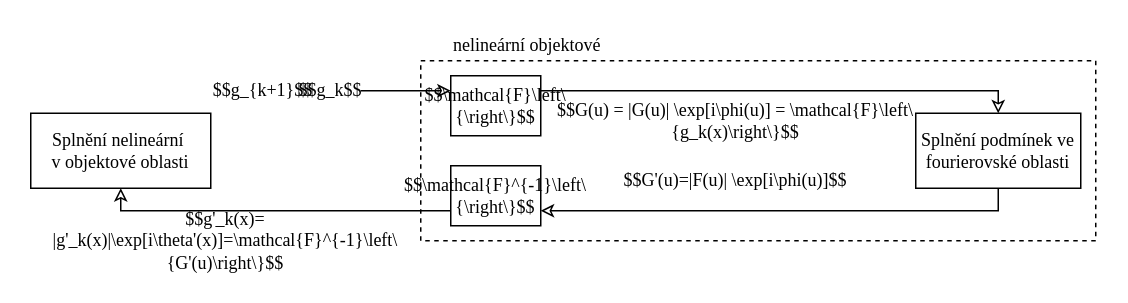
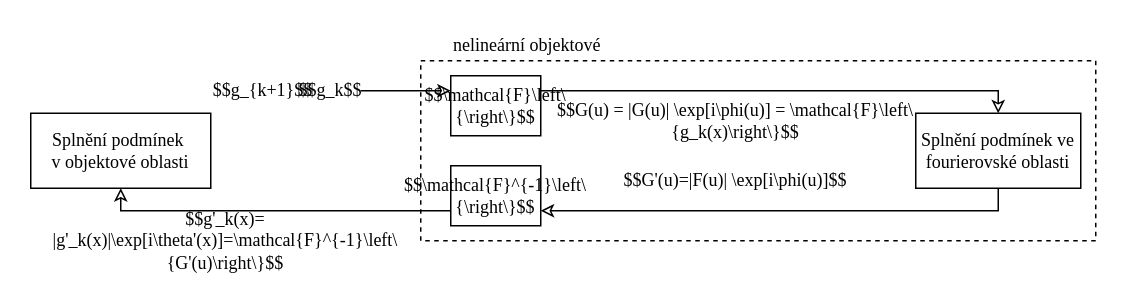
(121, 151) -> (121, 151)
